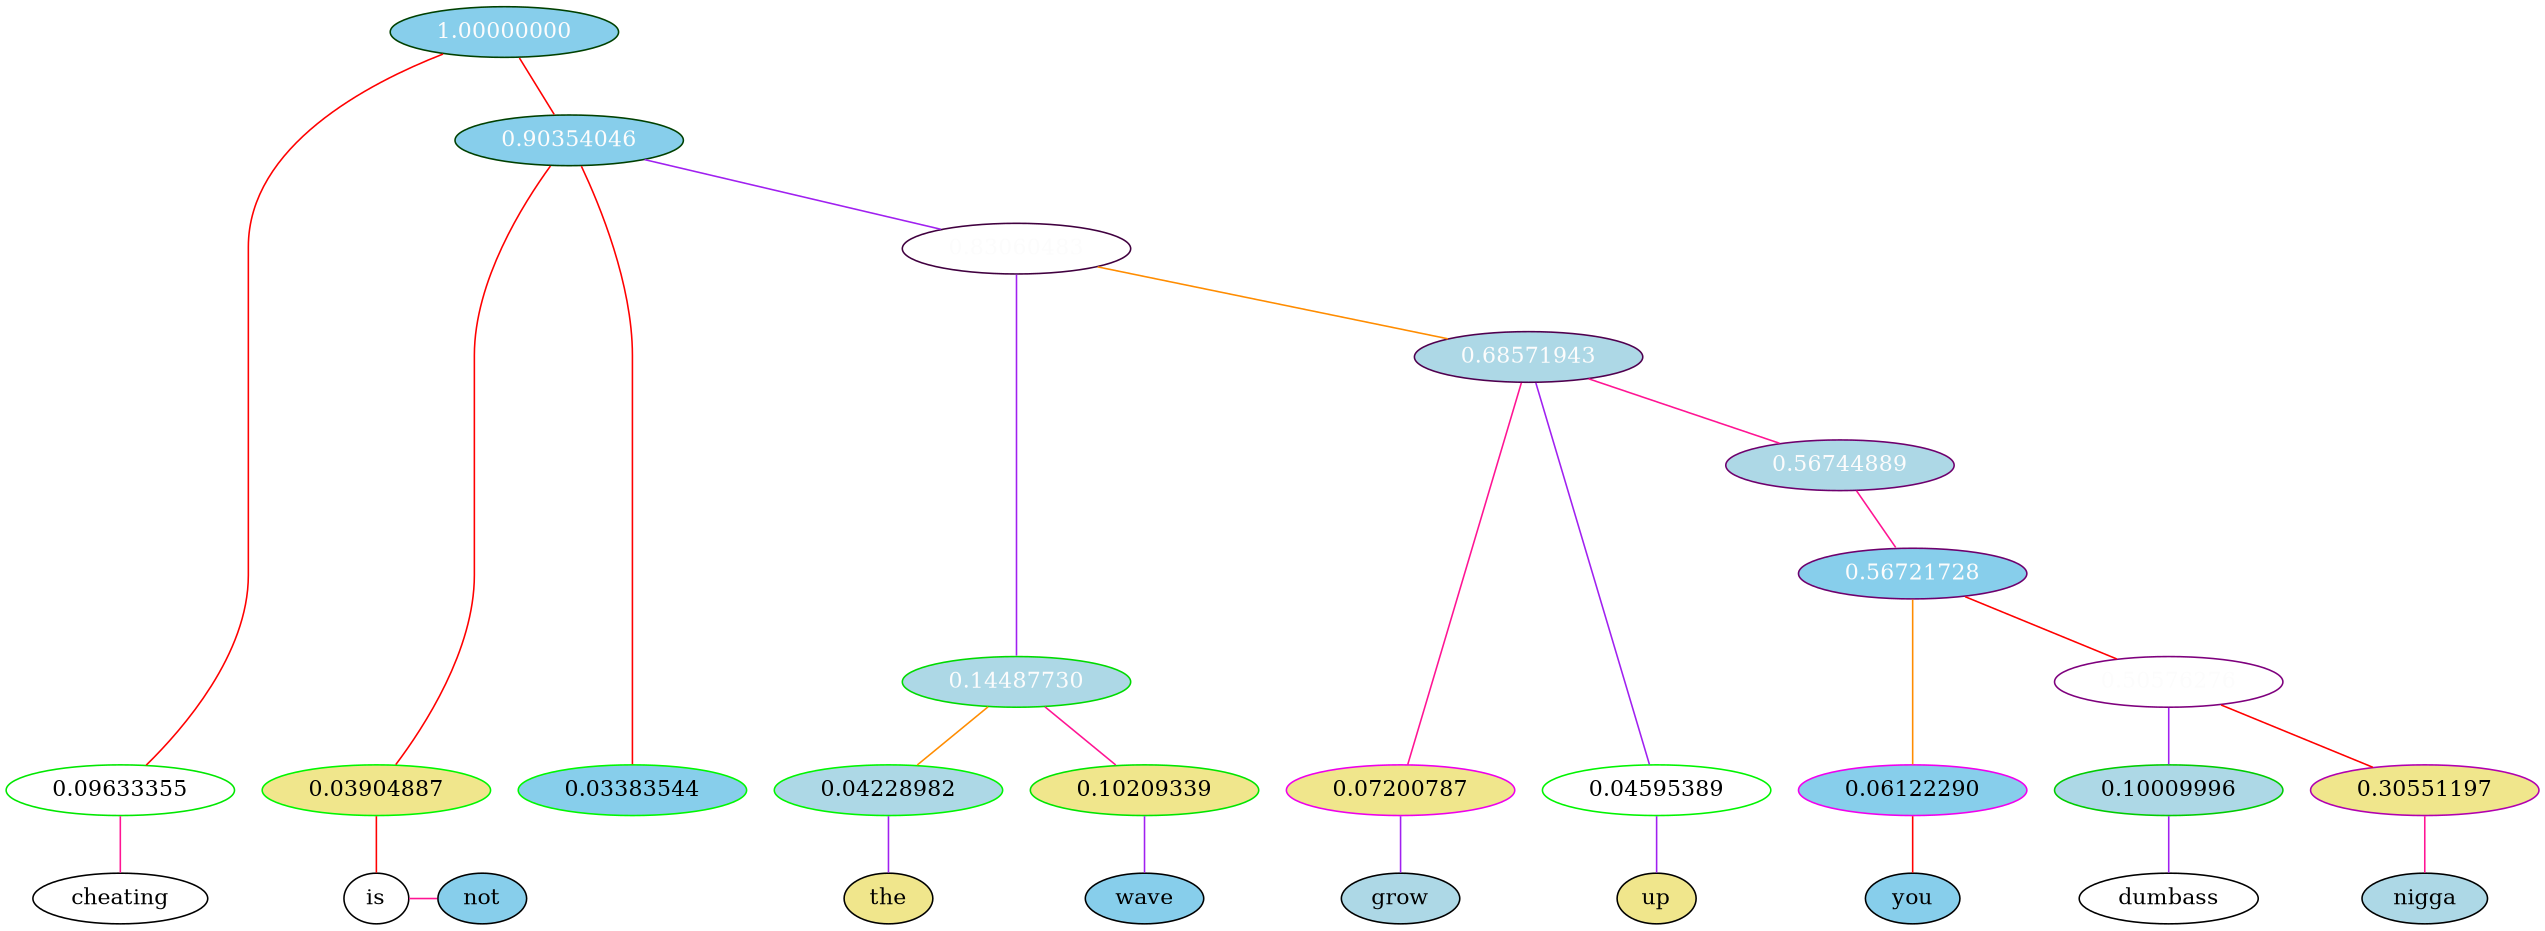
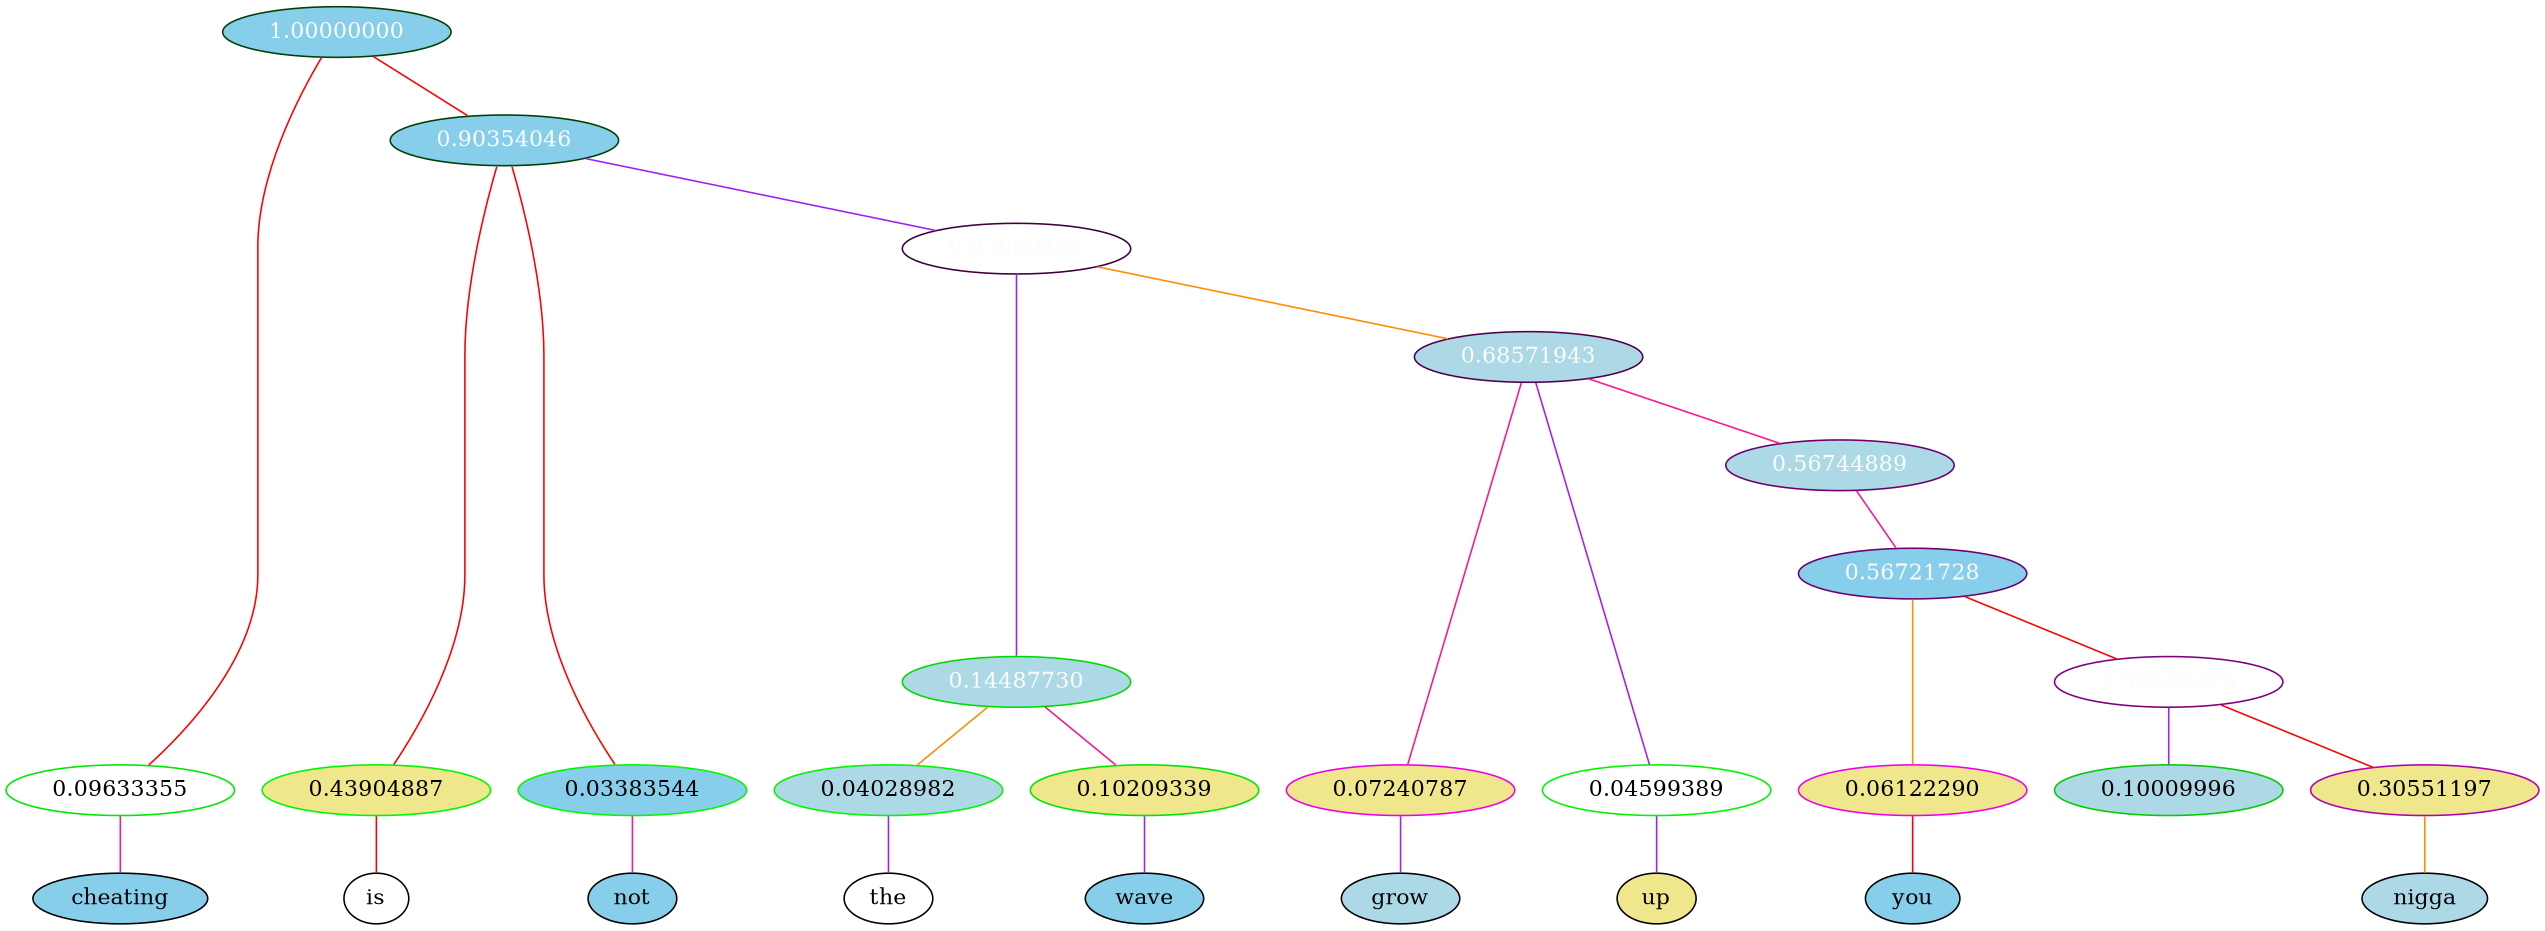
(376, 790) -> (376, 790)
(888, 790) -> (888, 790)
(1401, 790) -> (1401, 790)
(1657, 790) -> (1657, 790)
(1913, 790) -> (1913, 790)
(2425, 844) -> (2425, 844)
(120, 899) -> (120, 899)
(423, 899) -> (632, 844)
(888, 899) -> (888, 899)
(2169, 899) -> none
